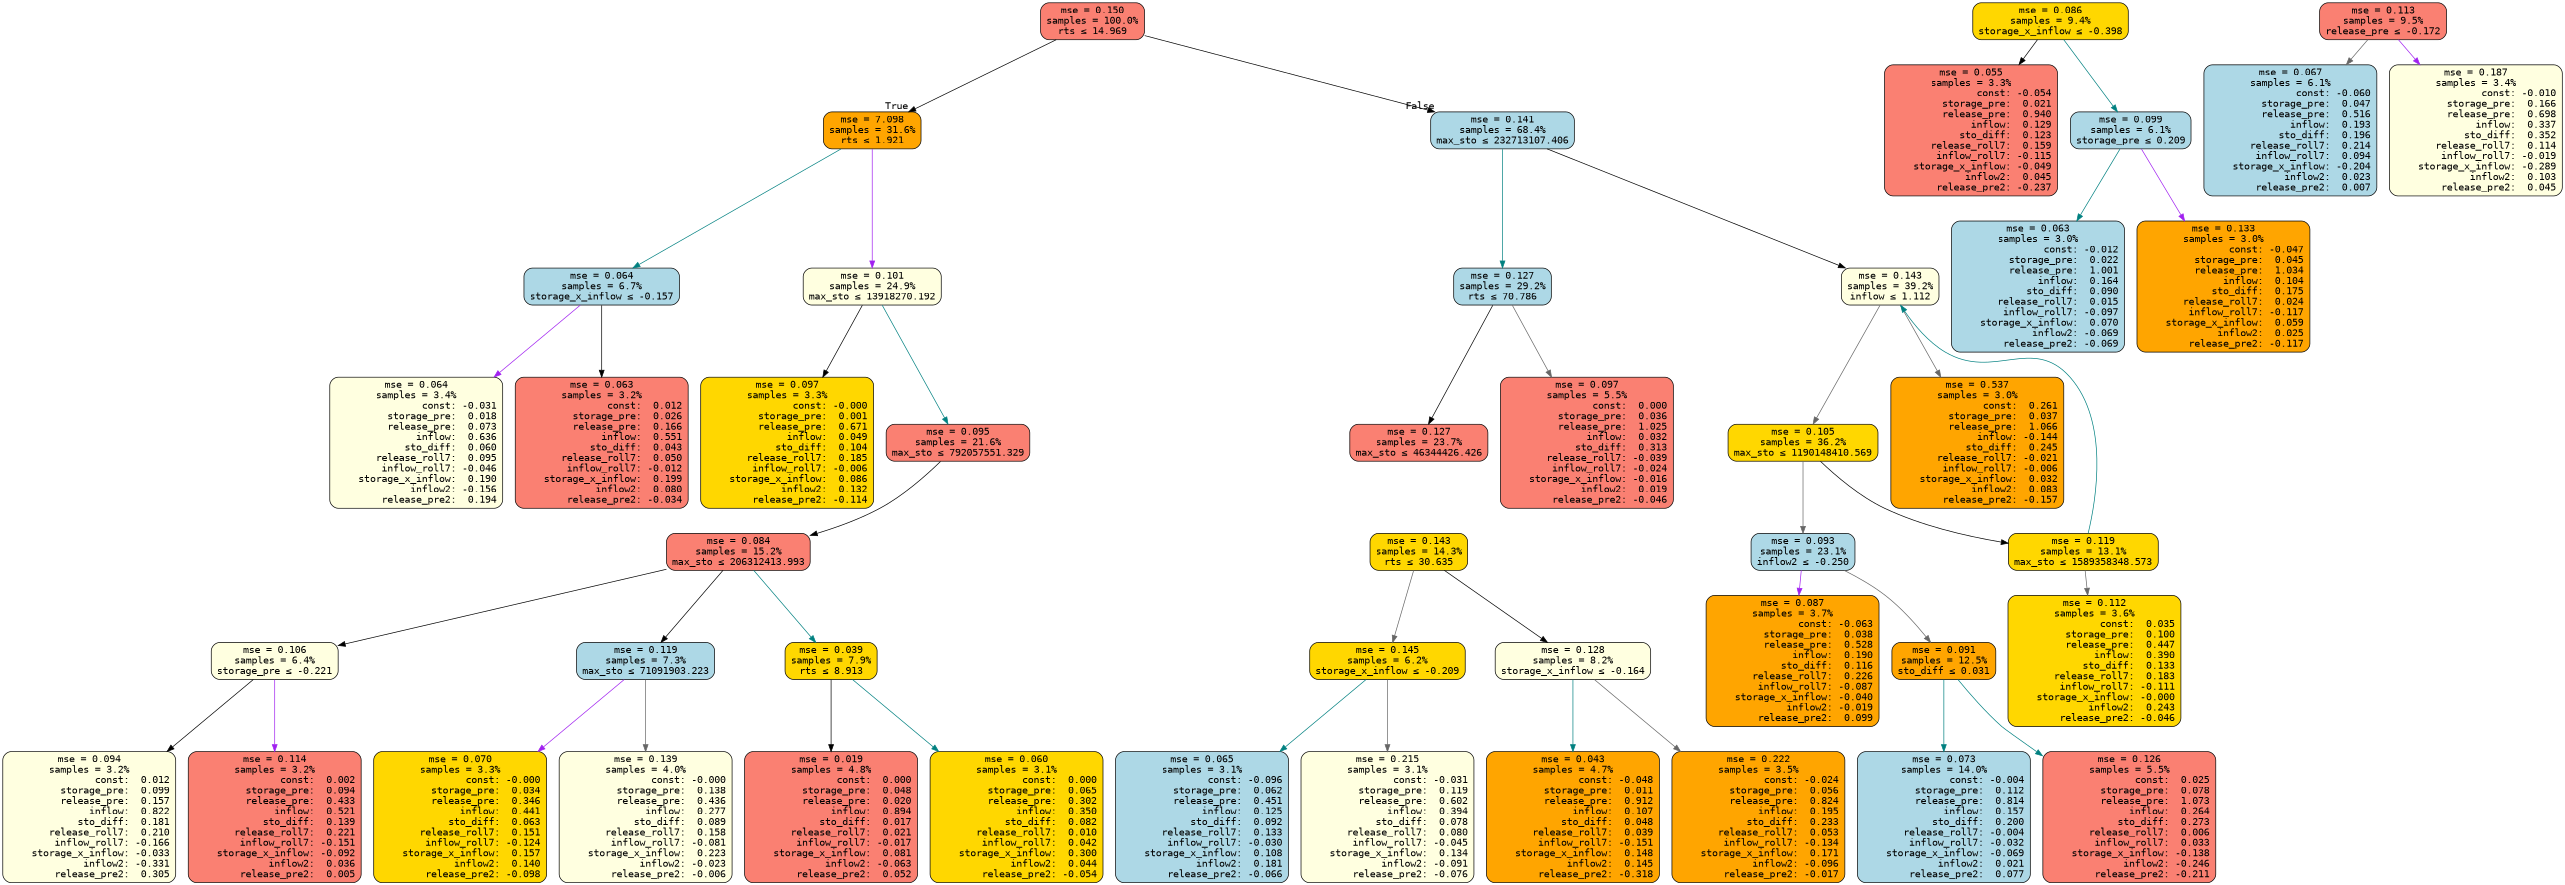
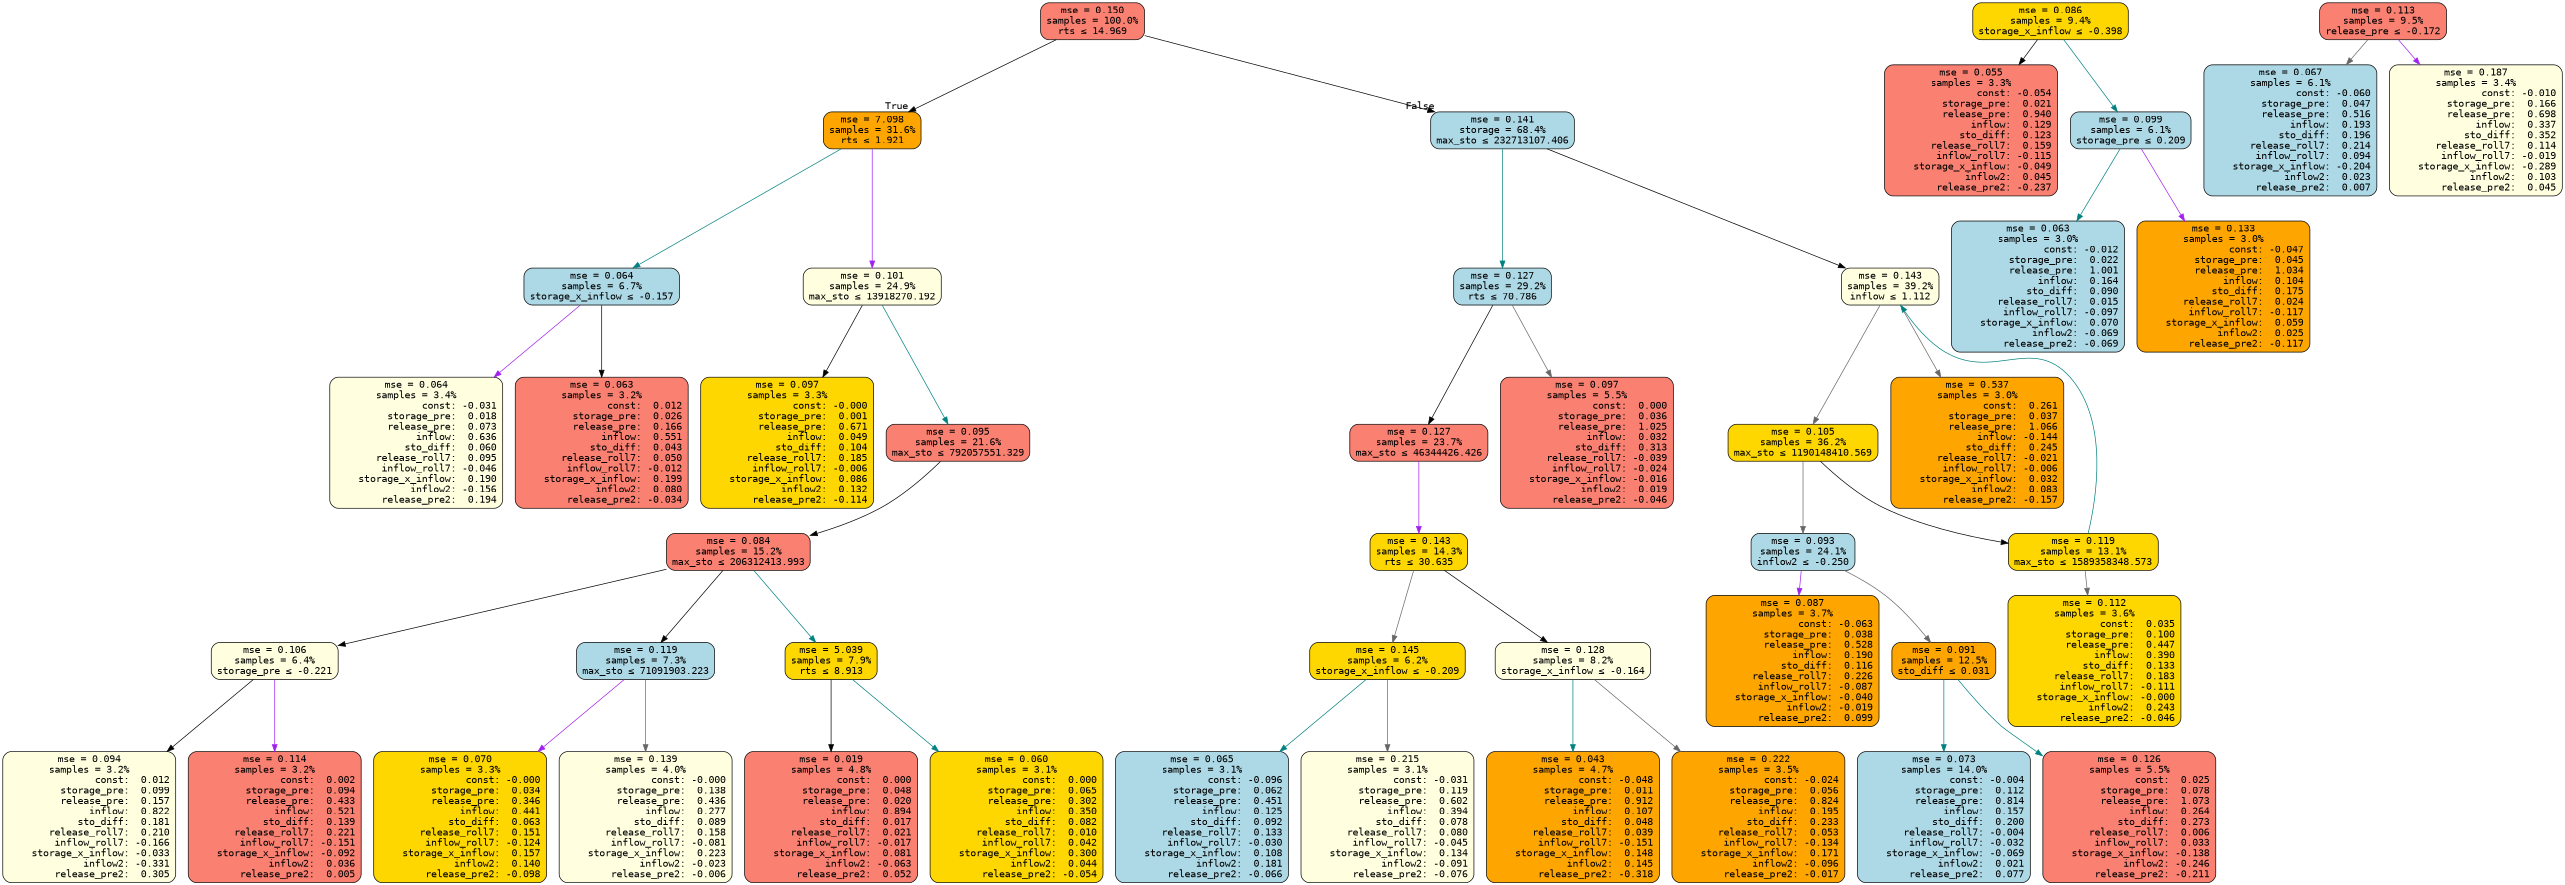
(1503, 130) -> (1503, 130)
none -> (1419, 494)
(1803, 552) -> (1803, 552)
(831, 661) -> (831, 661)
